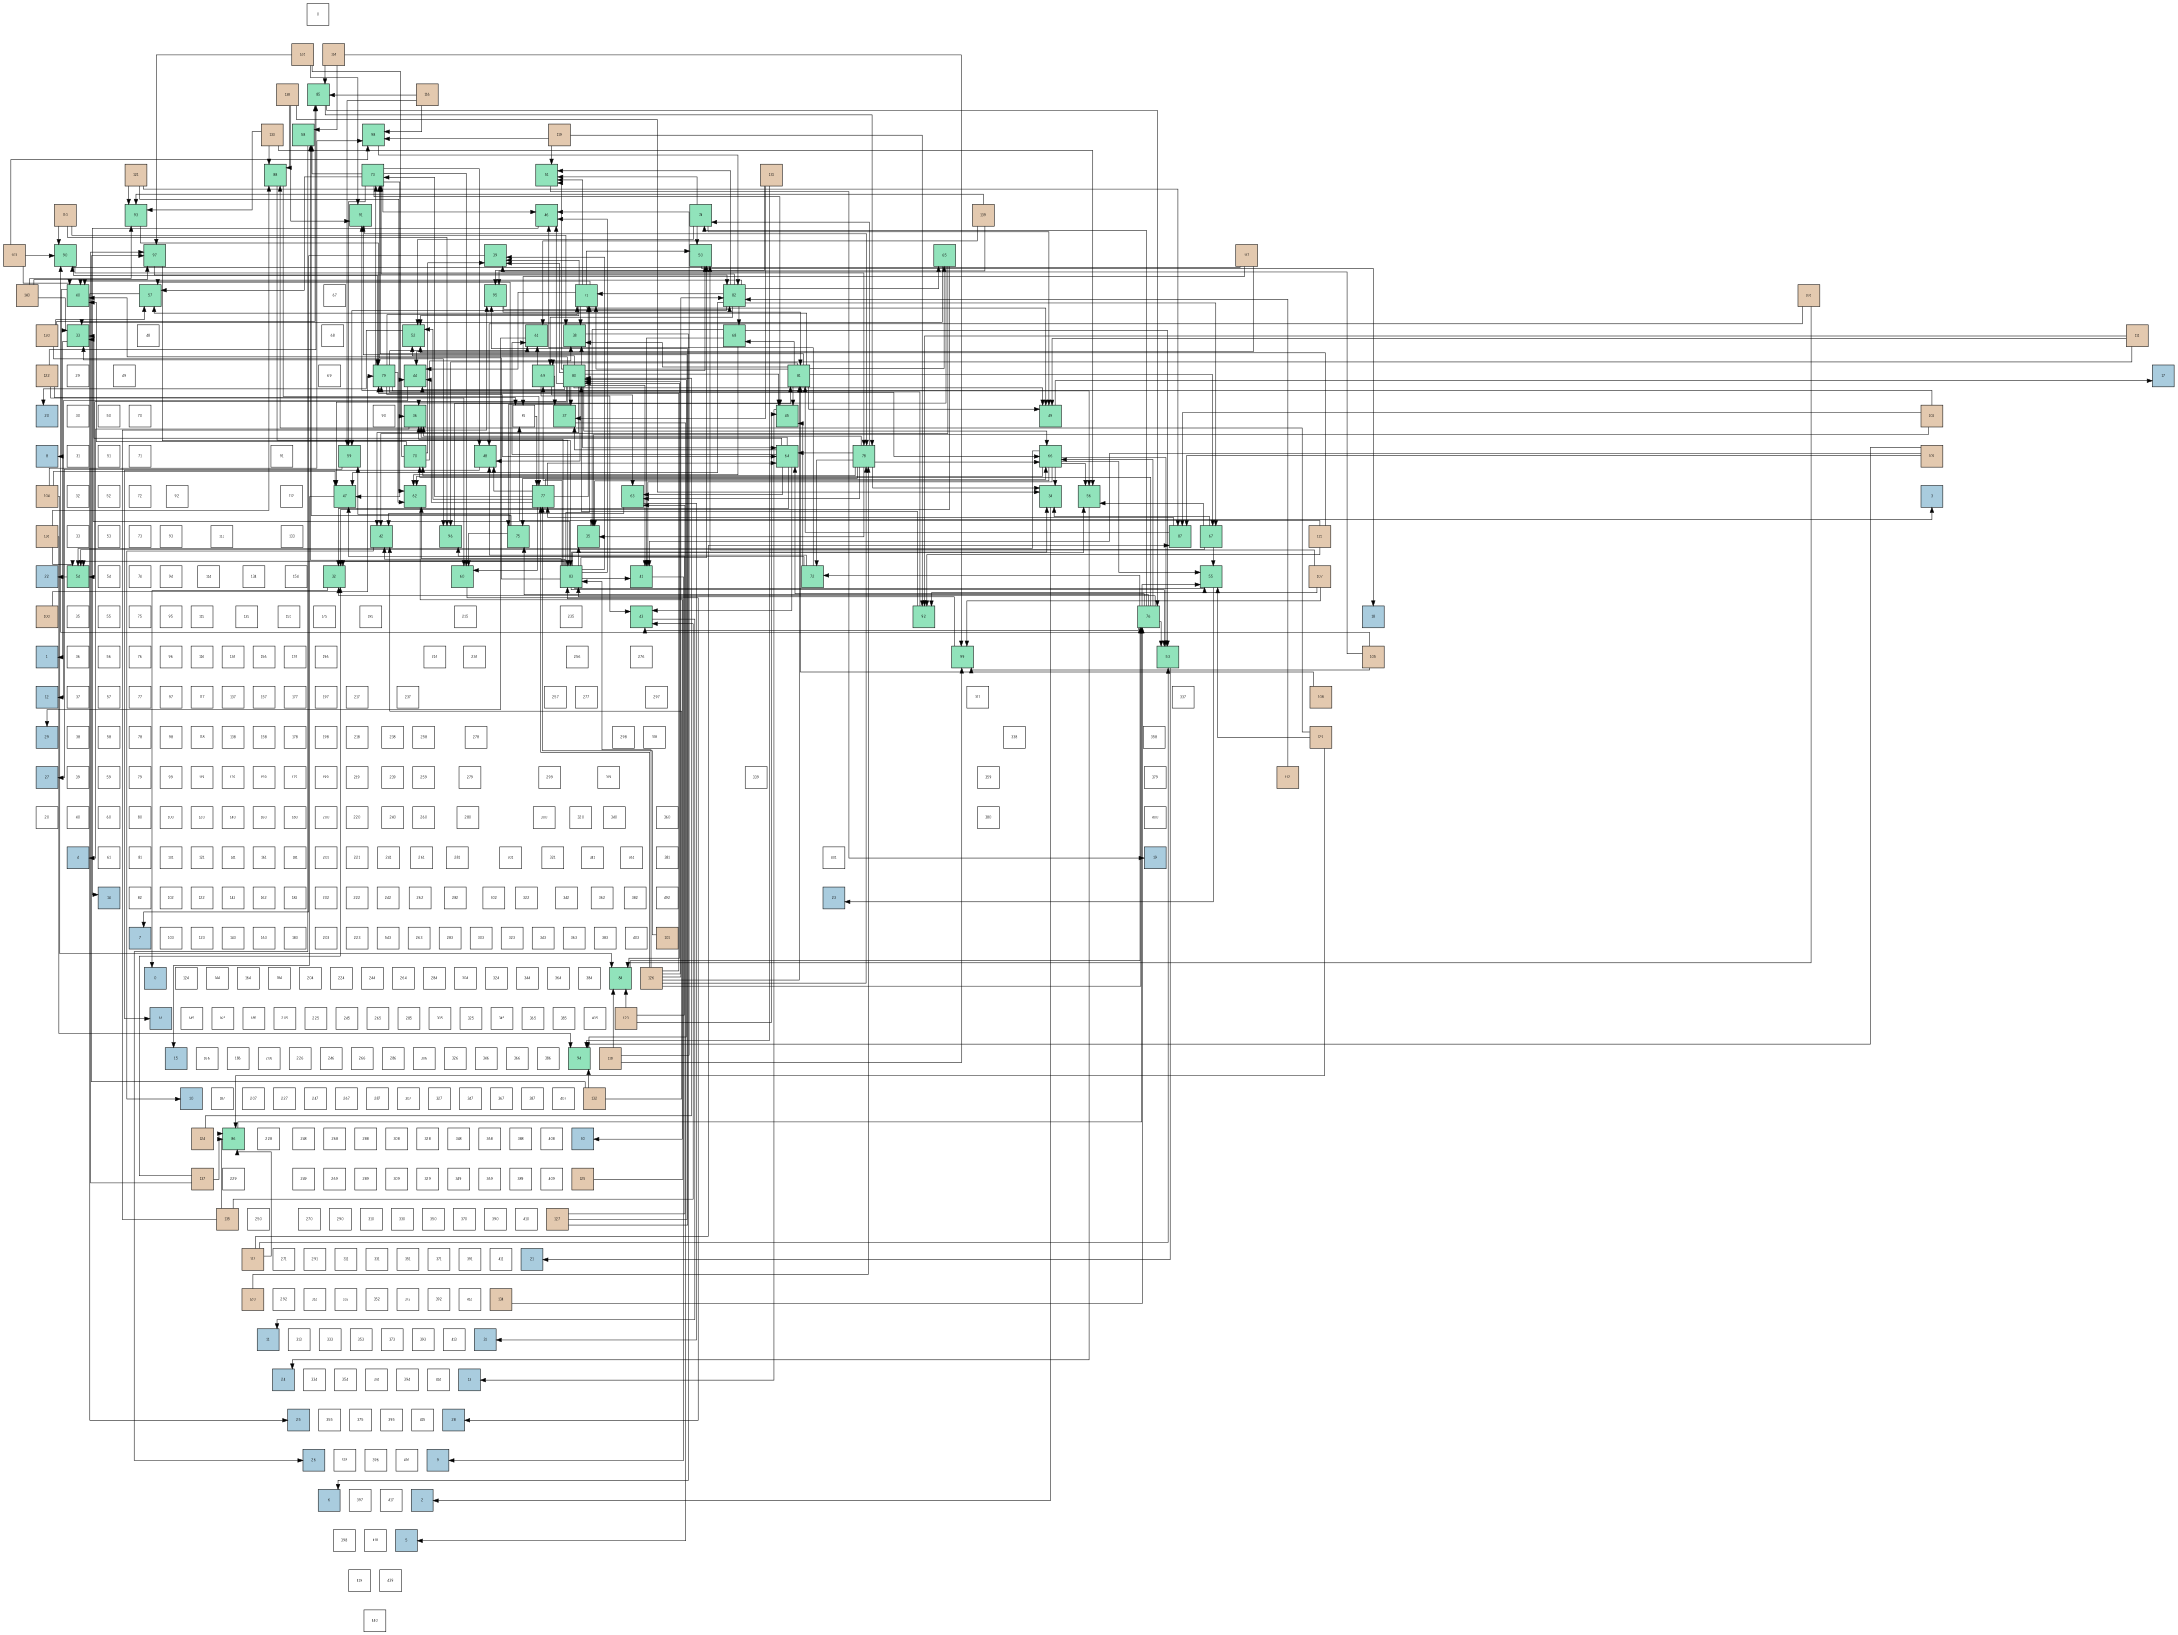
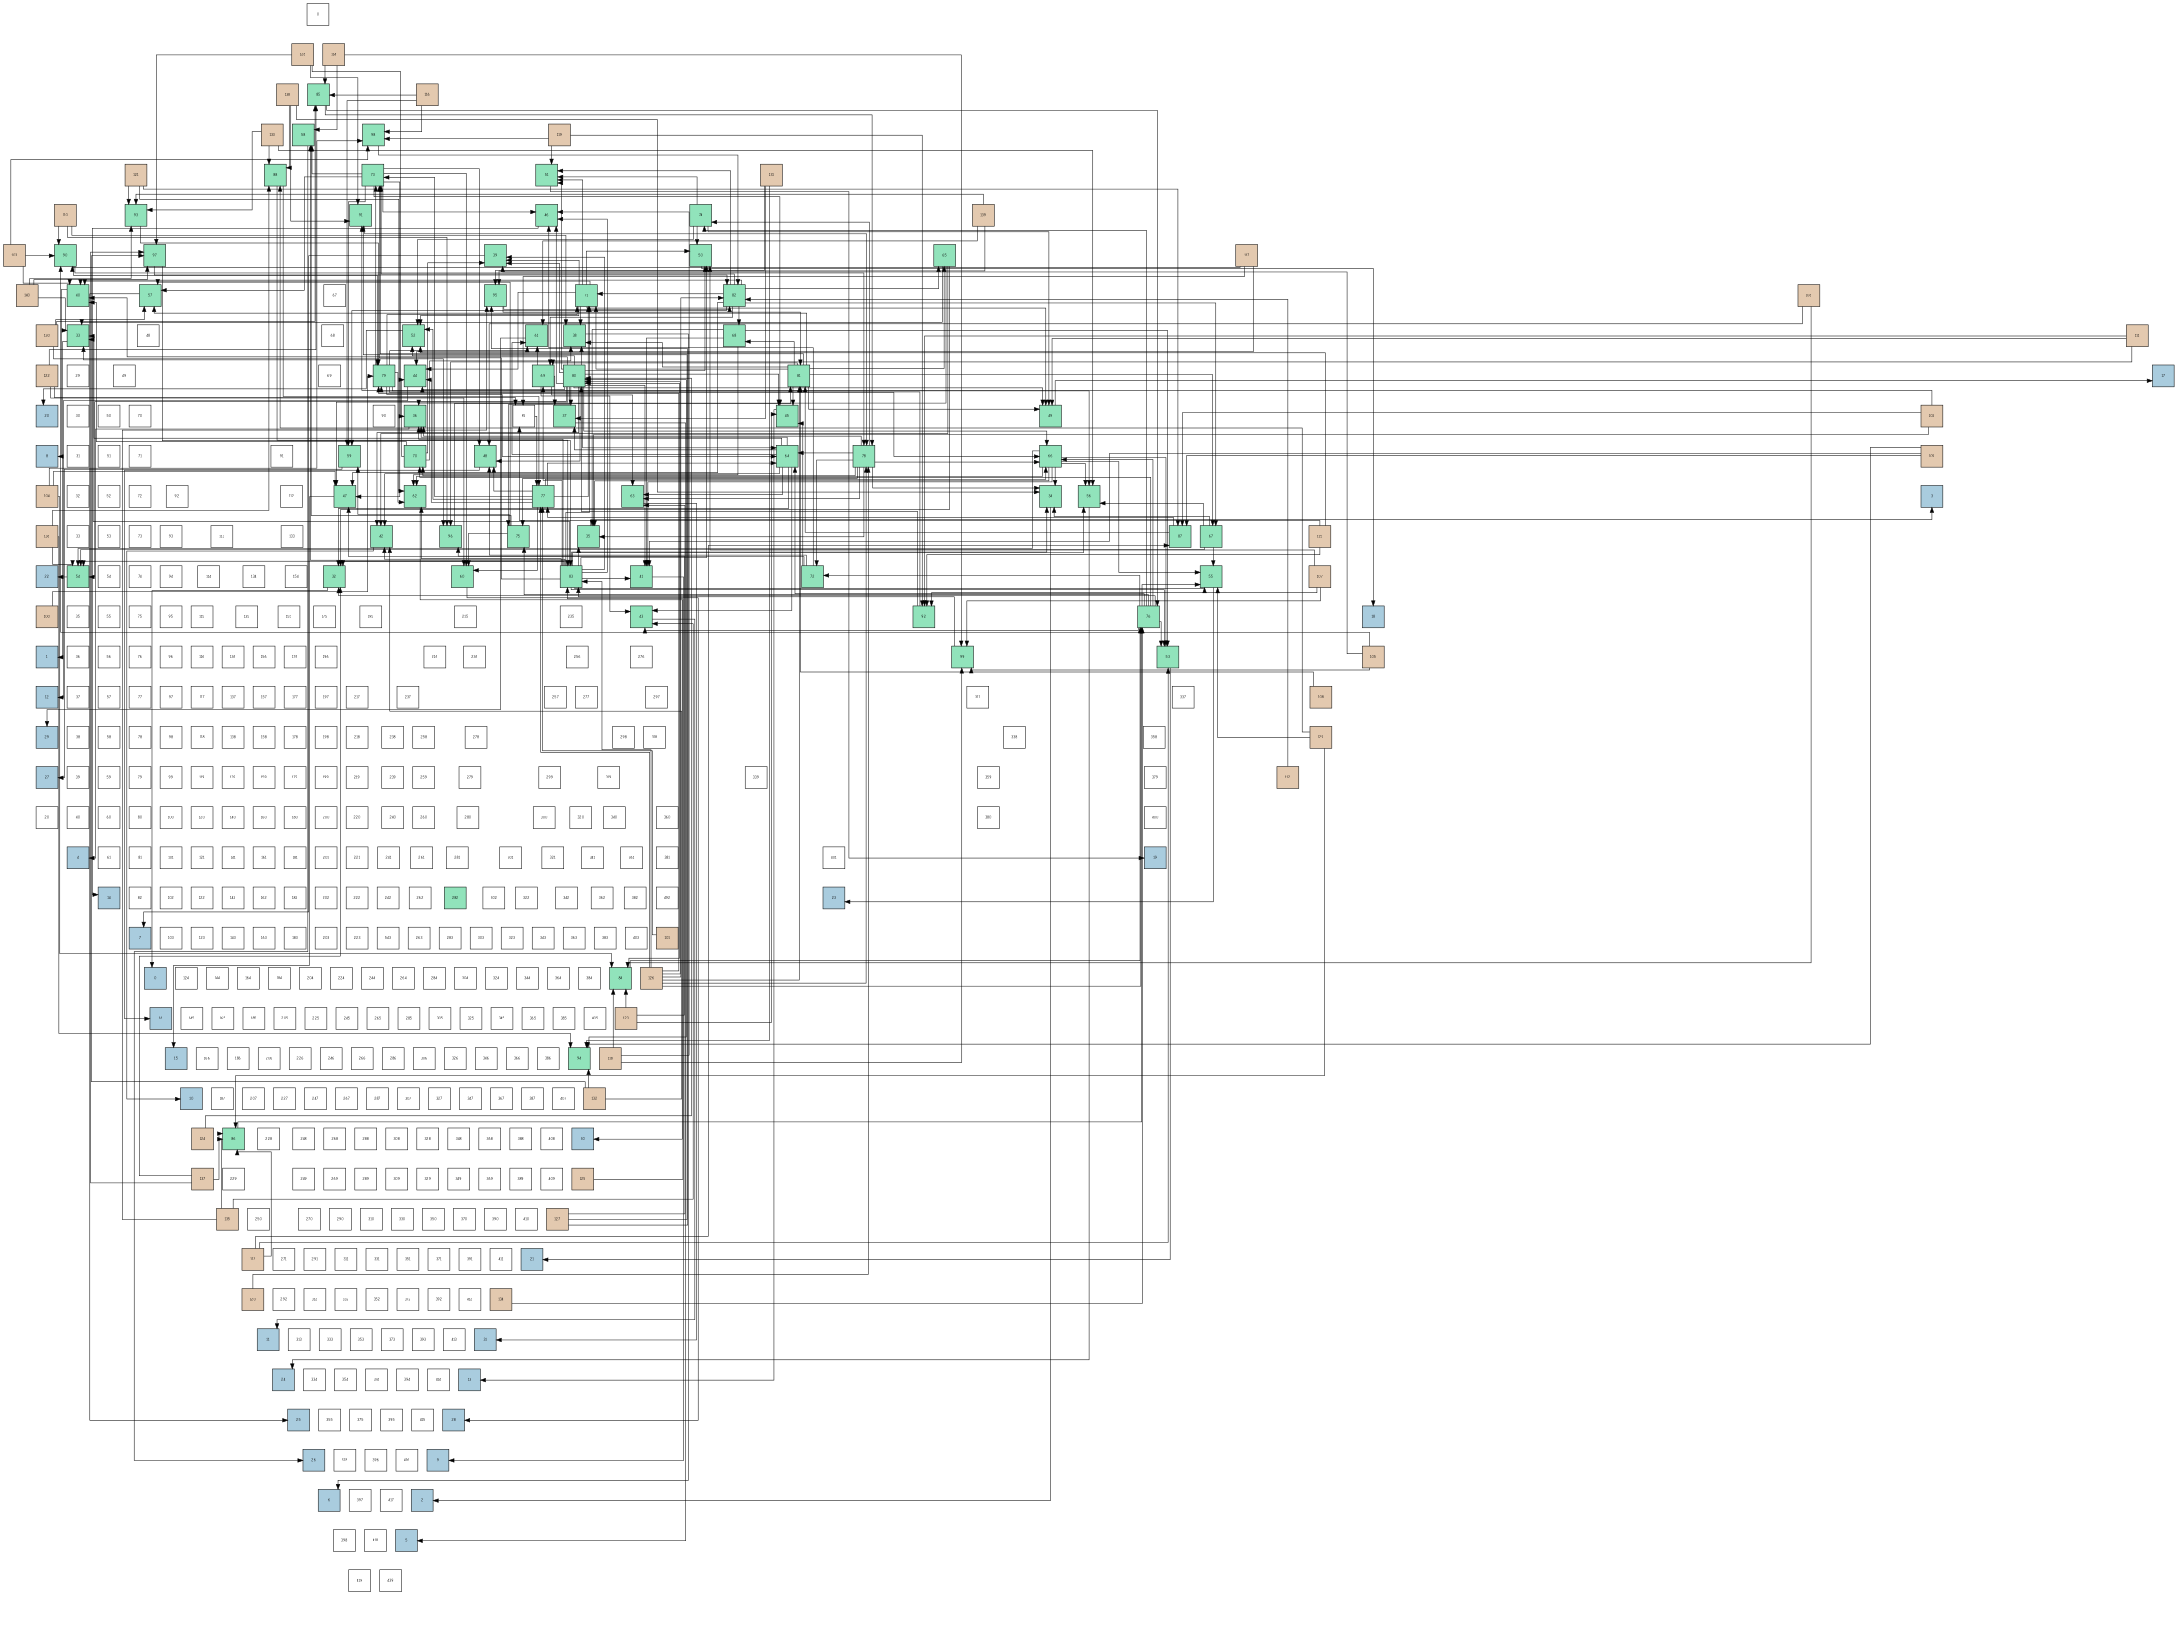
(530, 513) -> (562, 474)
(455, 898) -> (455, 898)
(375, 1621) -> none
